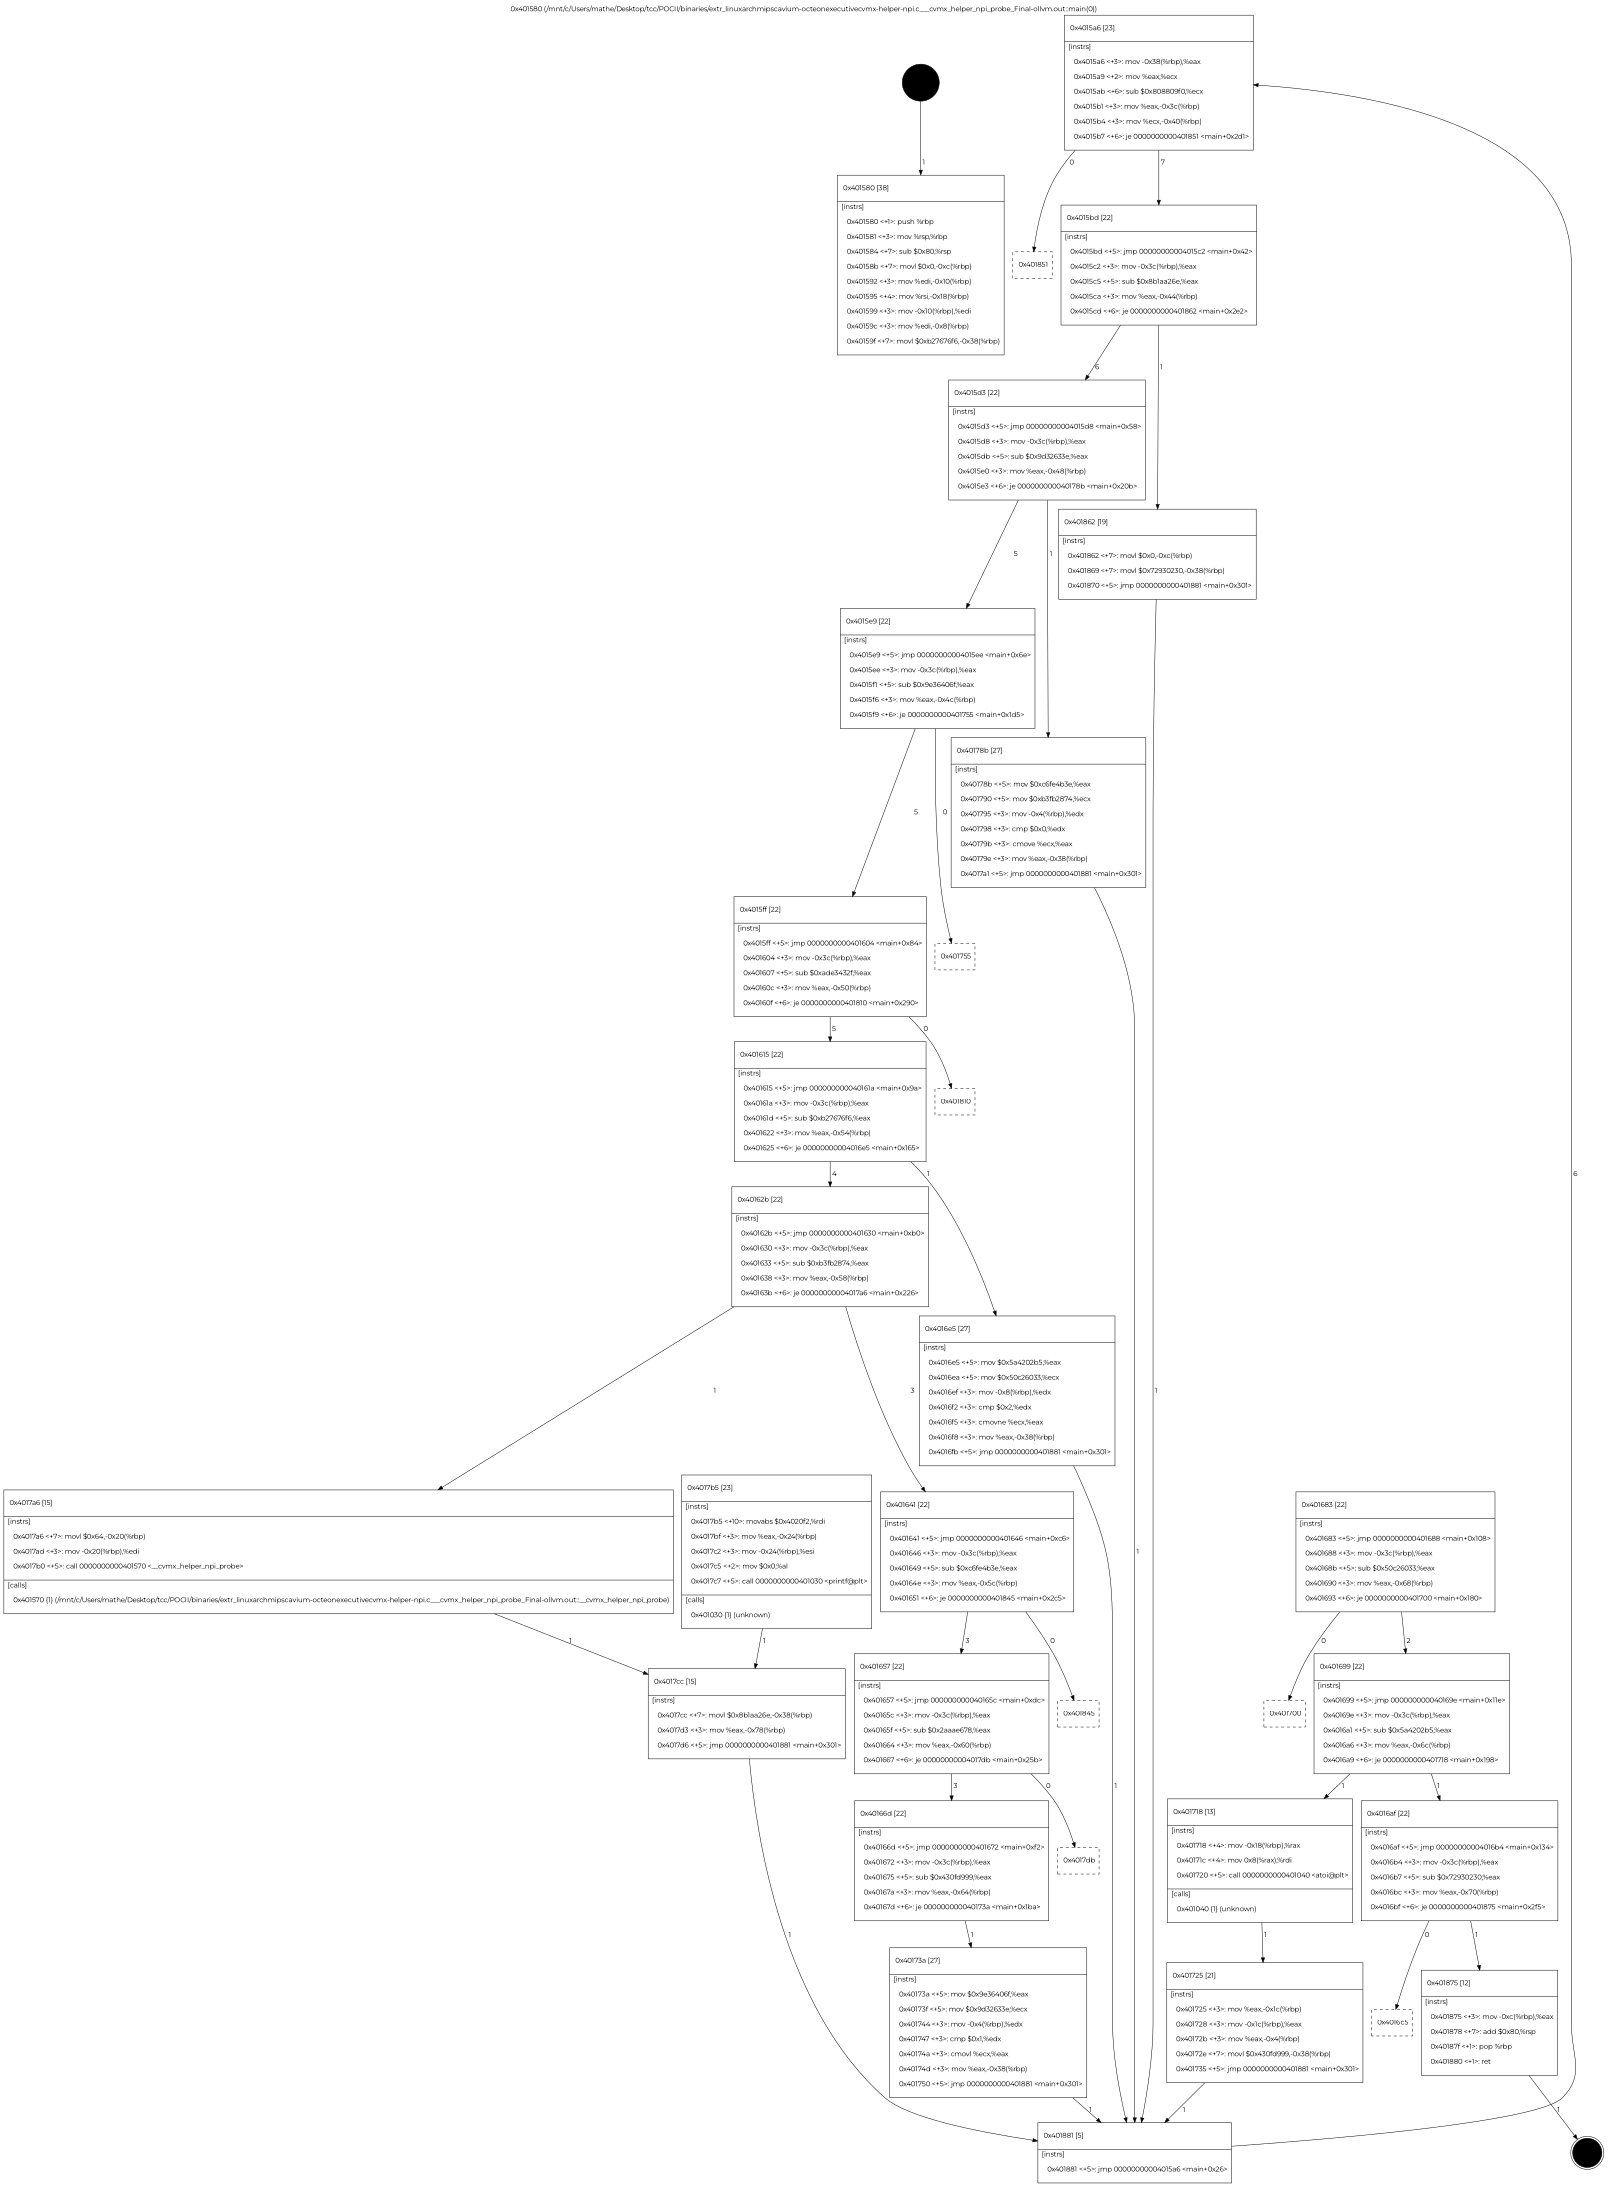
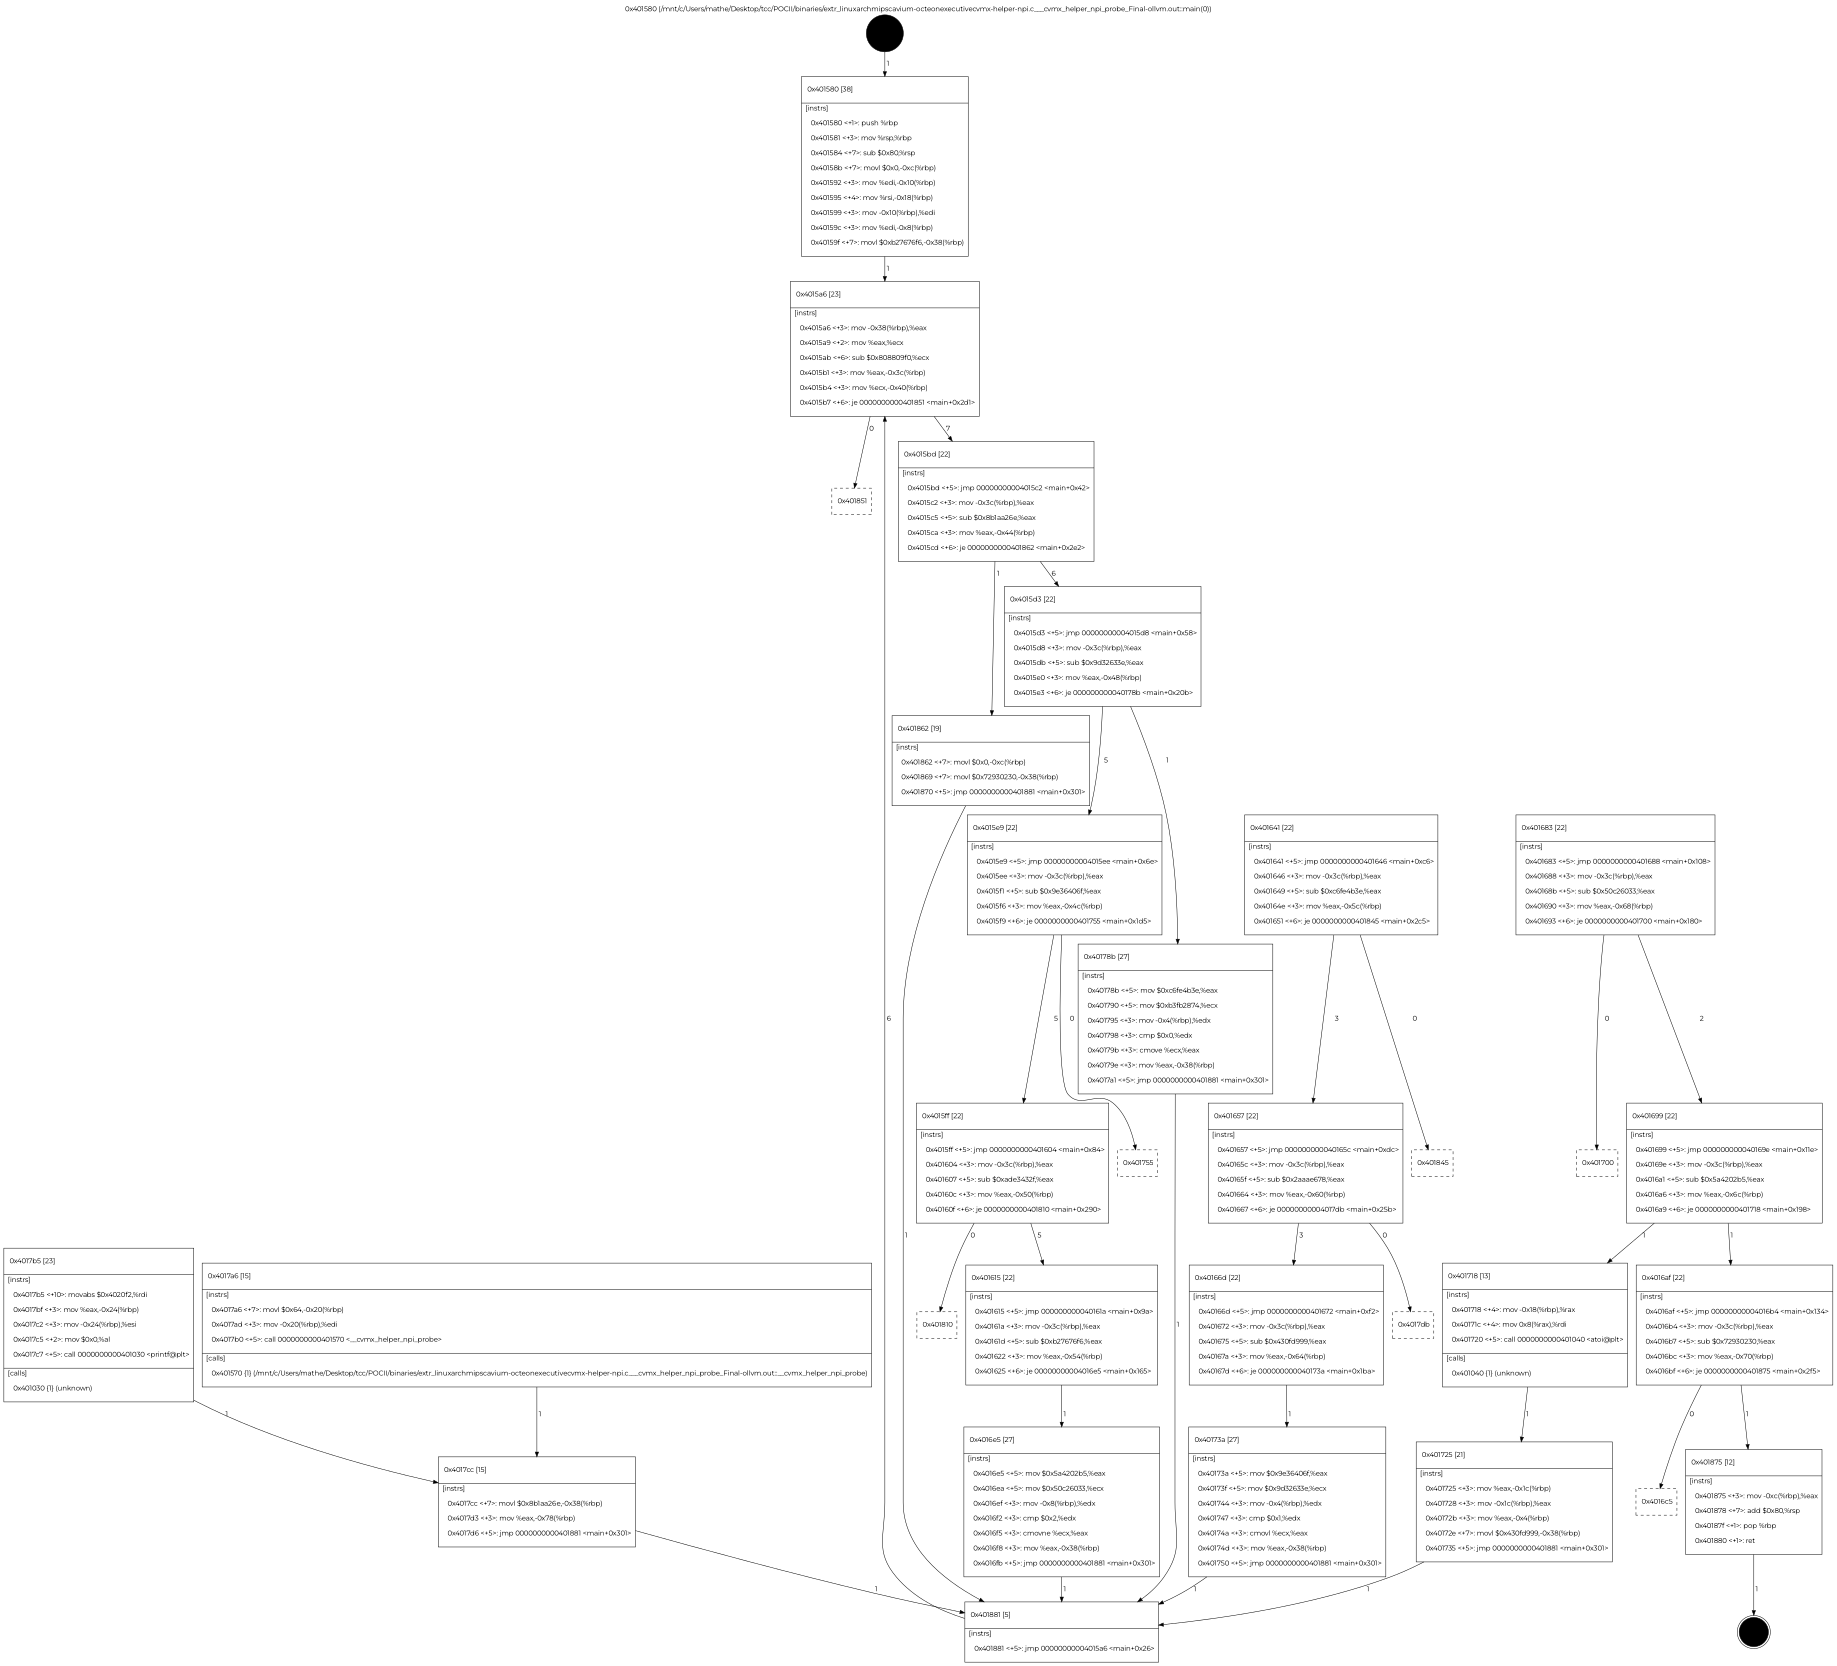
none -> (885, 266)
(830, 1247) -> none
